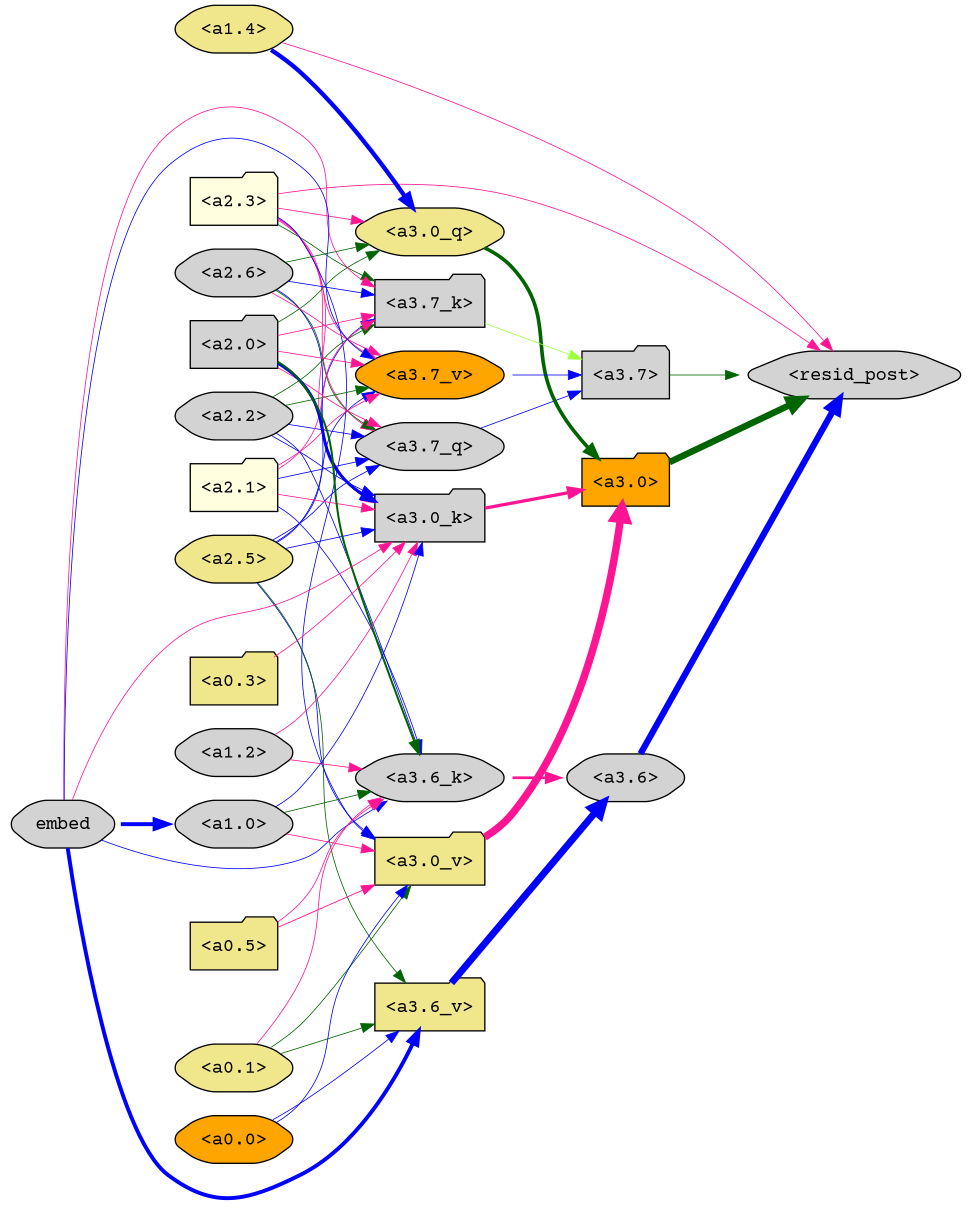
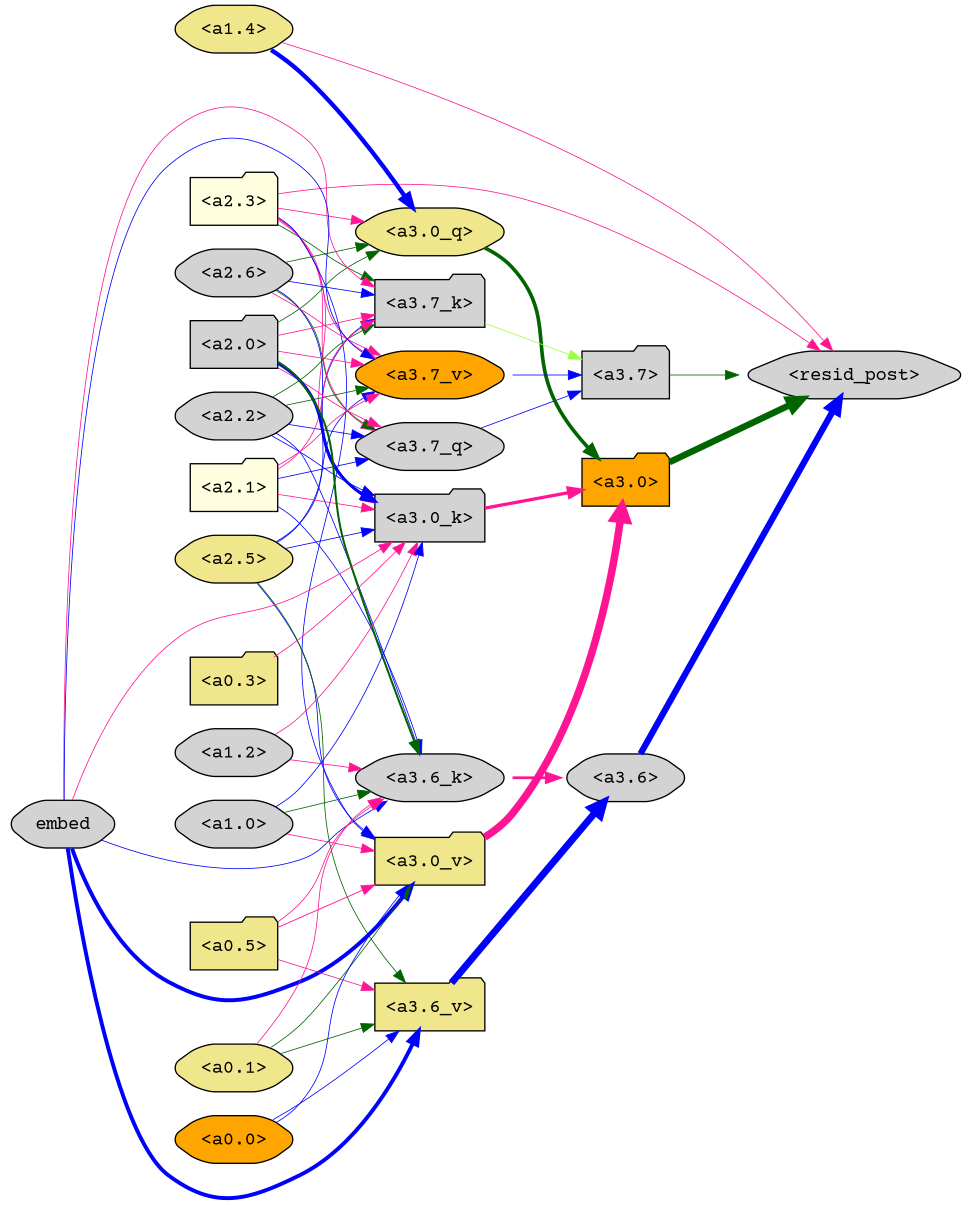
(320, 505) -> none
(138, 824) -> (218, 1000)
none -> (330, 976)
